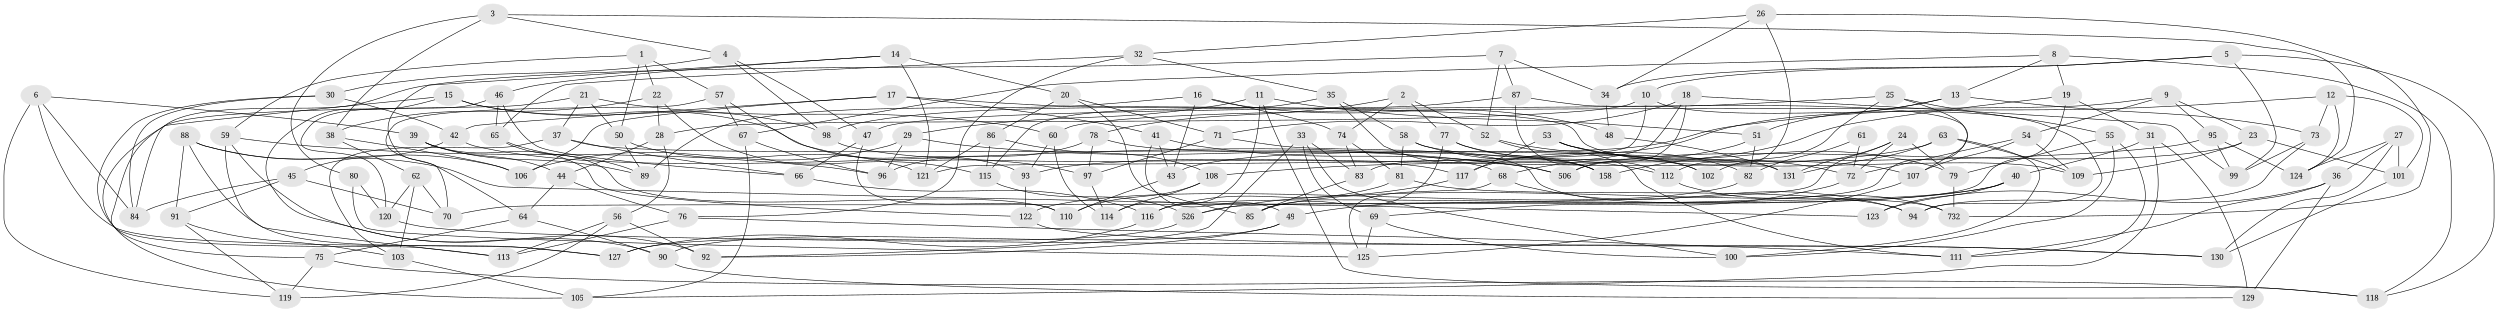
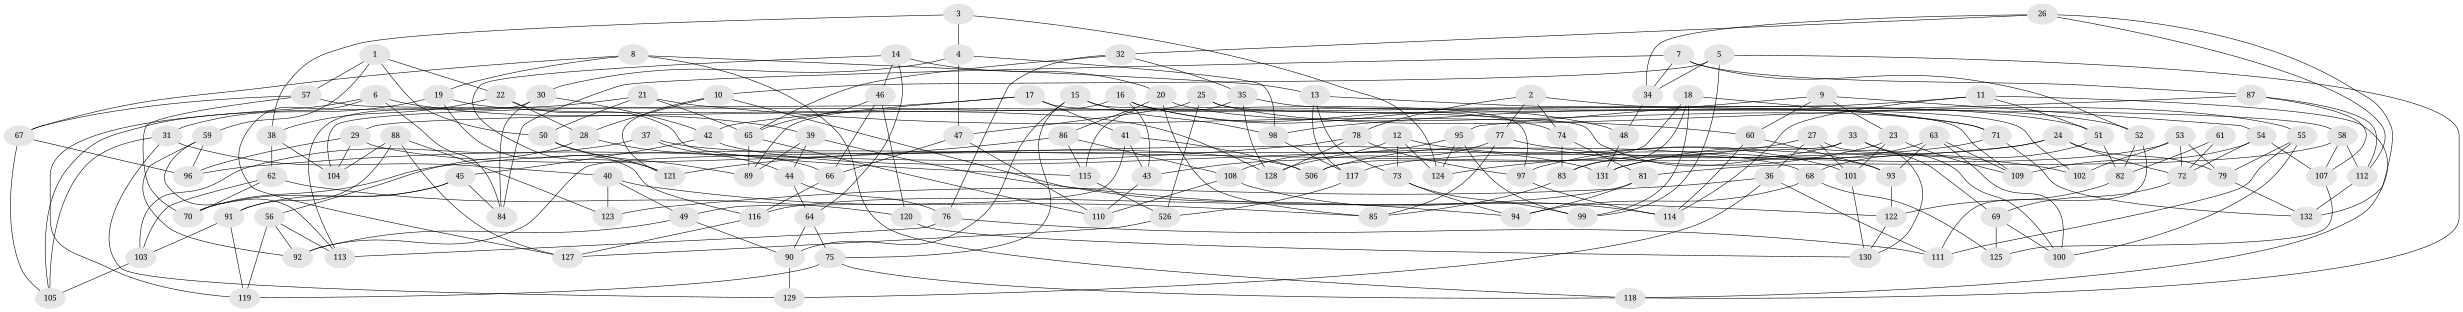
(571, 116) -> (697, 114)
(354, 176) -> none
(521, 176) -> (334, 176)
(1605, 176) -> (1271, 176)
(1954, 217) -> (2306, 217)
